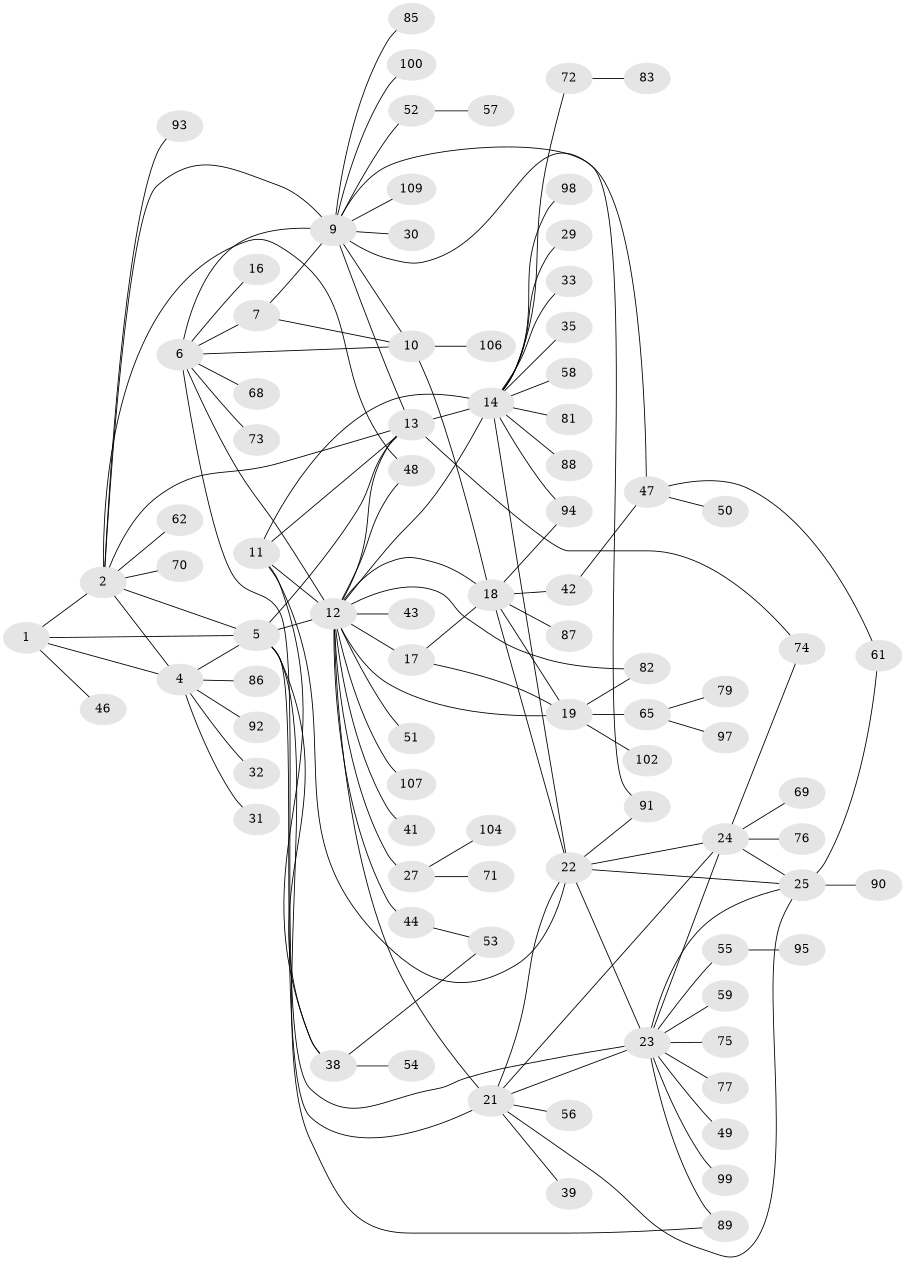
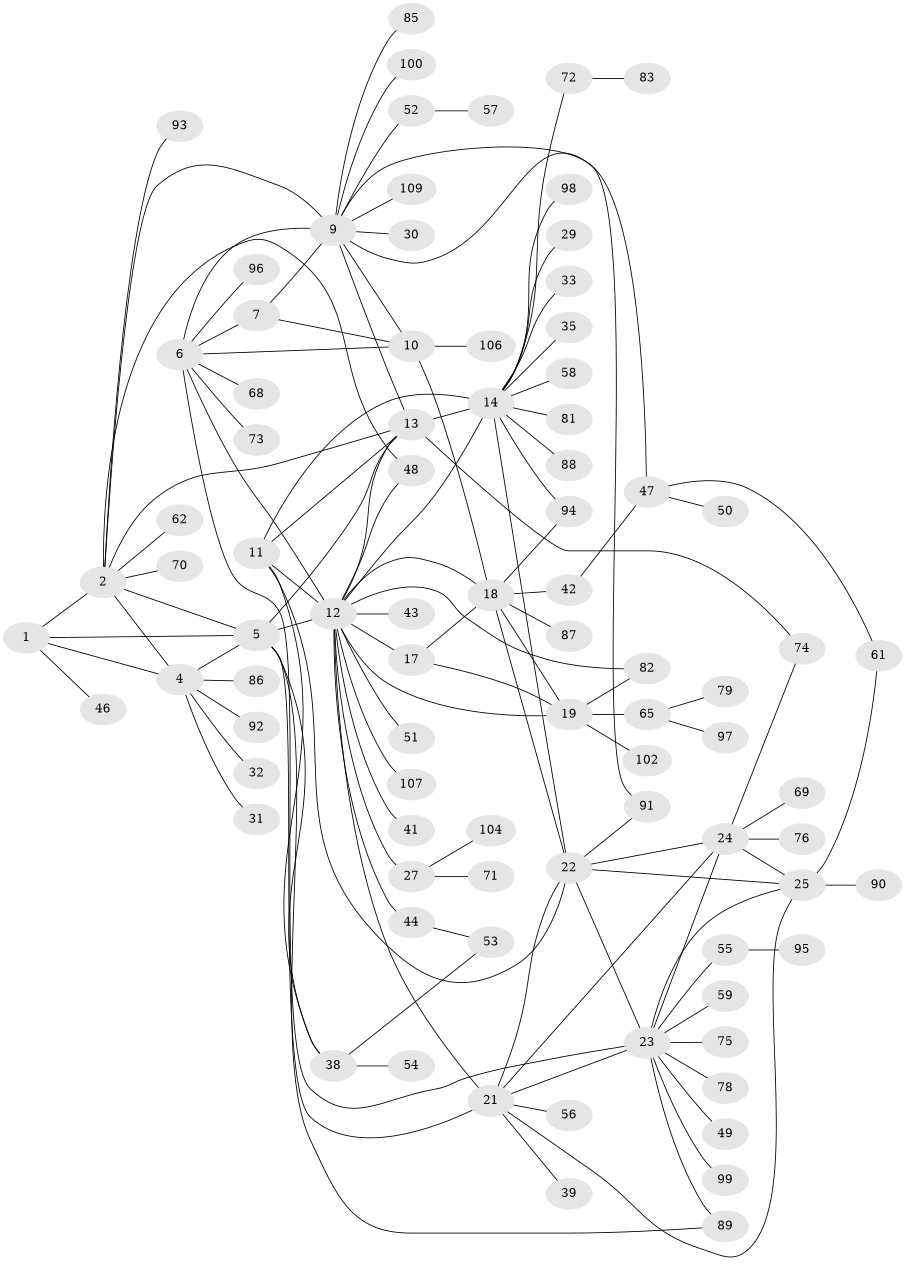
(257, 269) -> (257, 269)
(725, 1088) -> (725, 1088)
